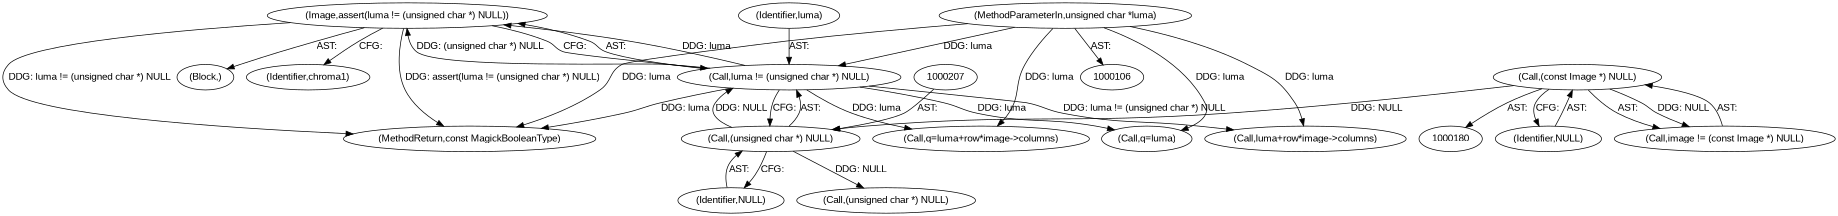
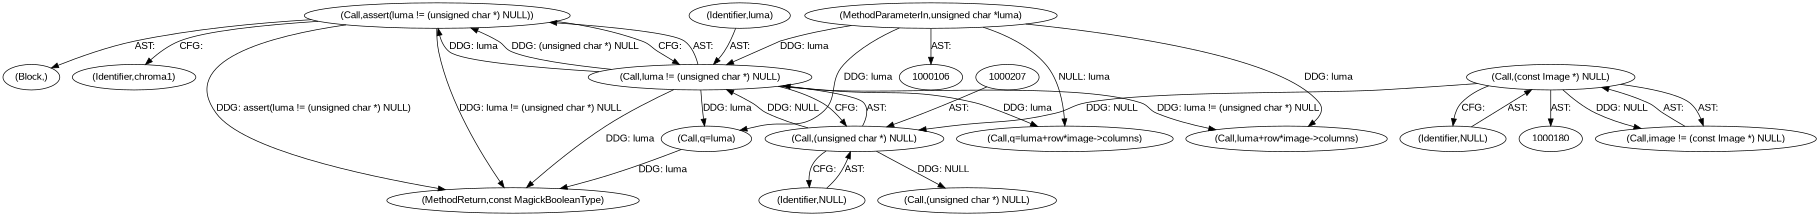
(407, 16) -> (437, 16)
(736, 47) -> (625, 170)
(1049, 77) -> (1084, 77)
